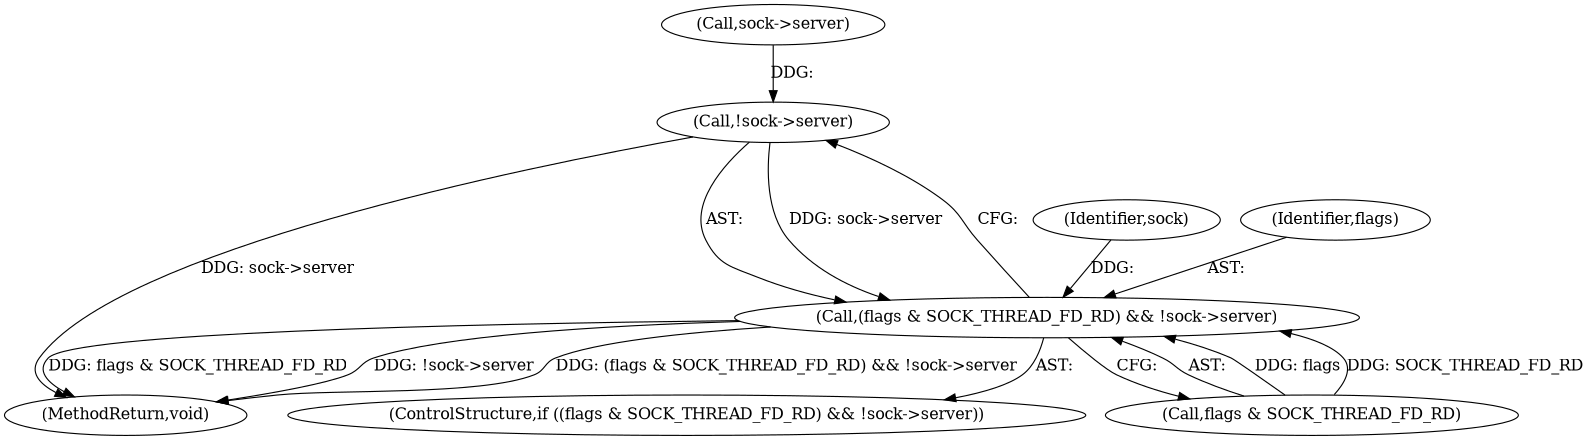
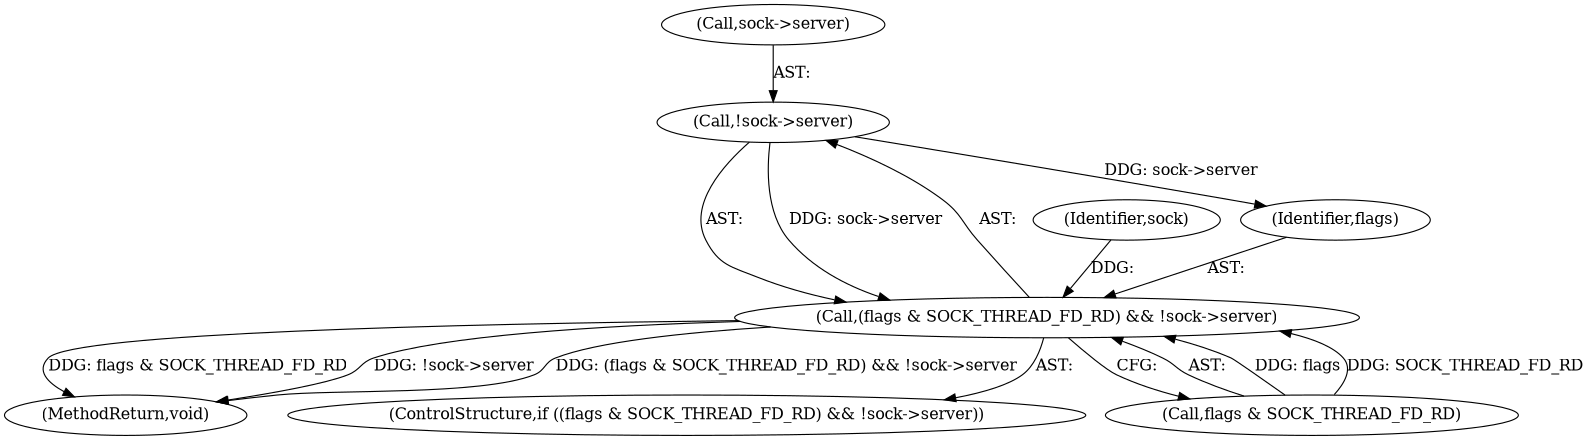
(795, 74) -> (795, 74)
(331, 219) -> (1055, 170)
(1000, 220) -> (1000, 220)
